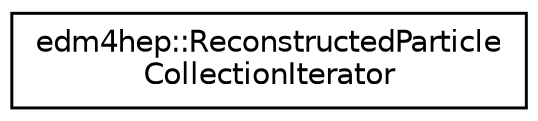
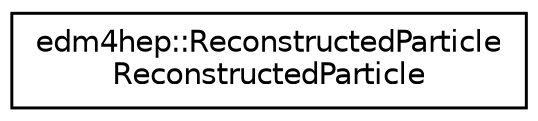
(269, 61) -> (269, 61)
